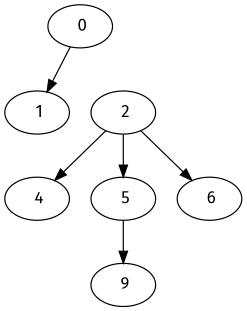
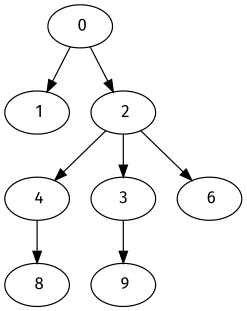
none -> (99, 64)
(123, 199) -> (123, 199)
none -> (37, 285)
